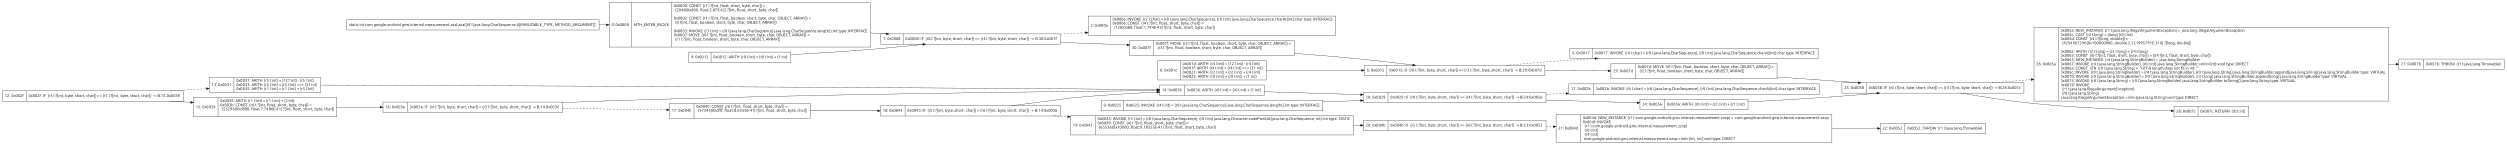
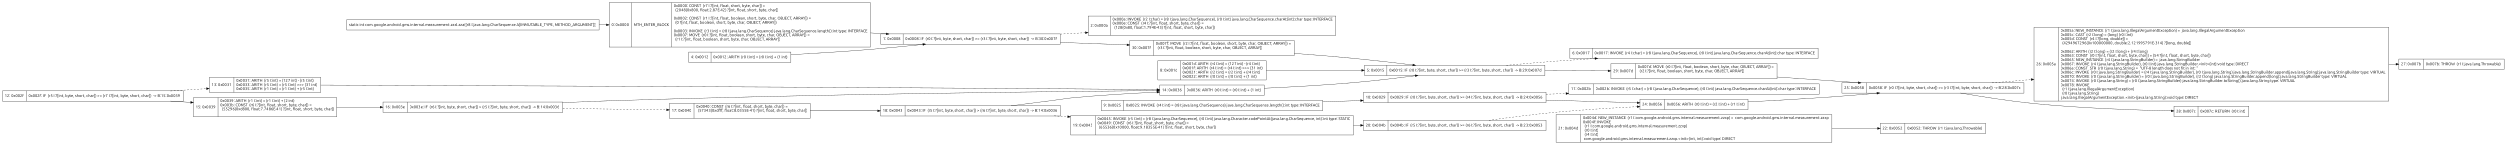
(1312, 93) -> (1340, 84)
(1550, 127) -> (1563, 112)
